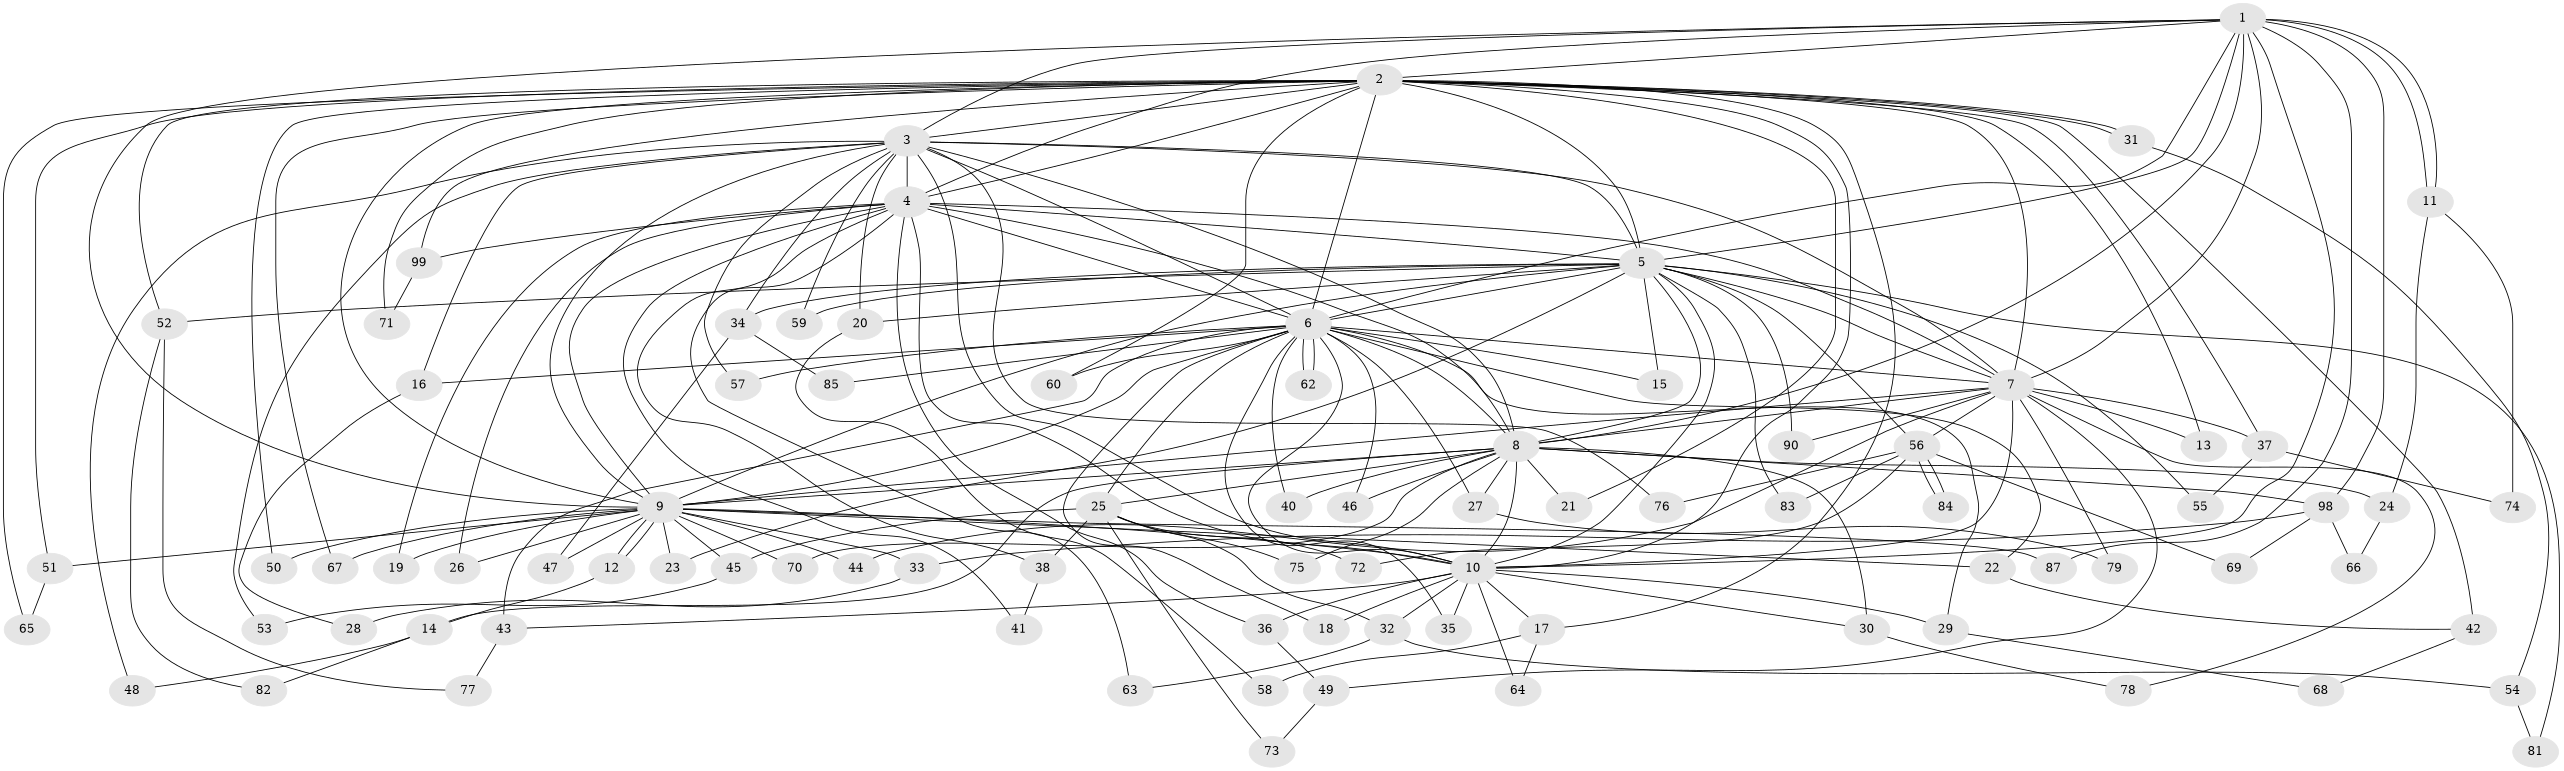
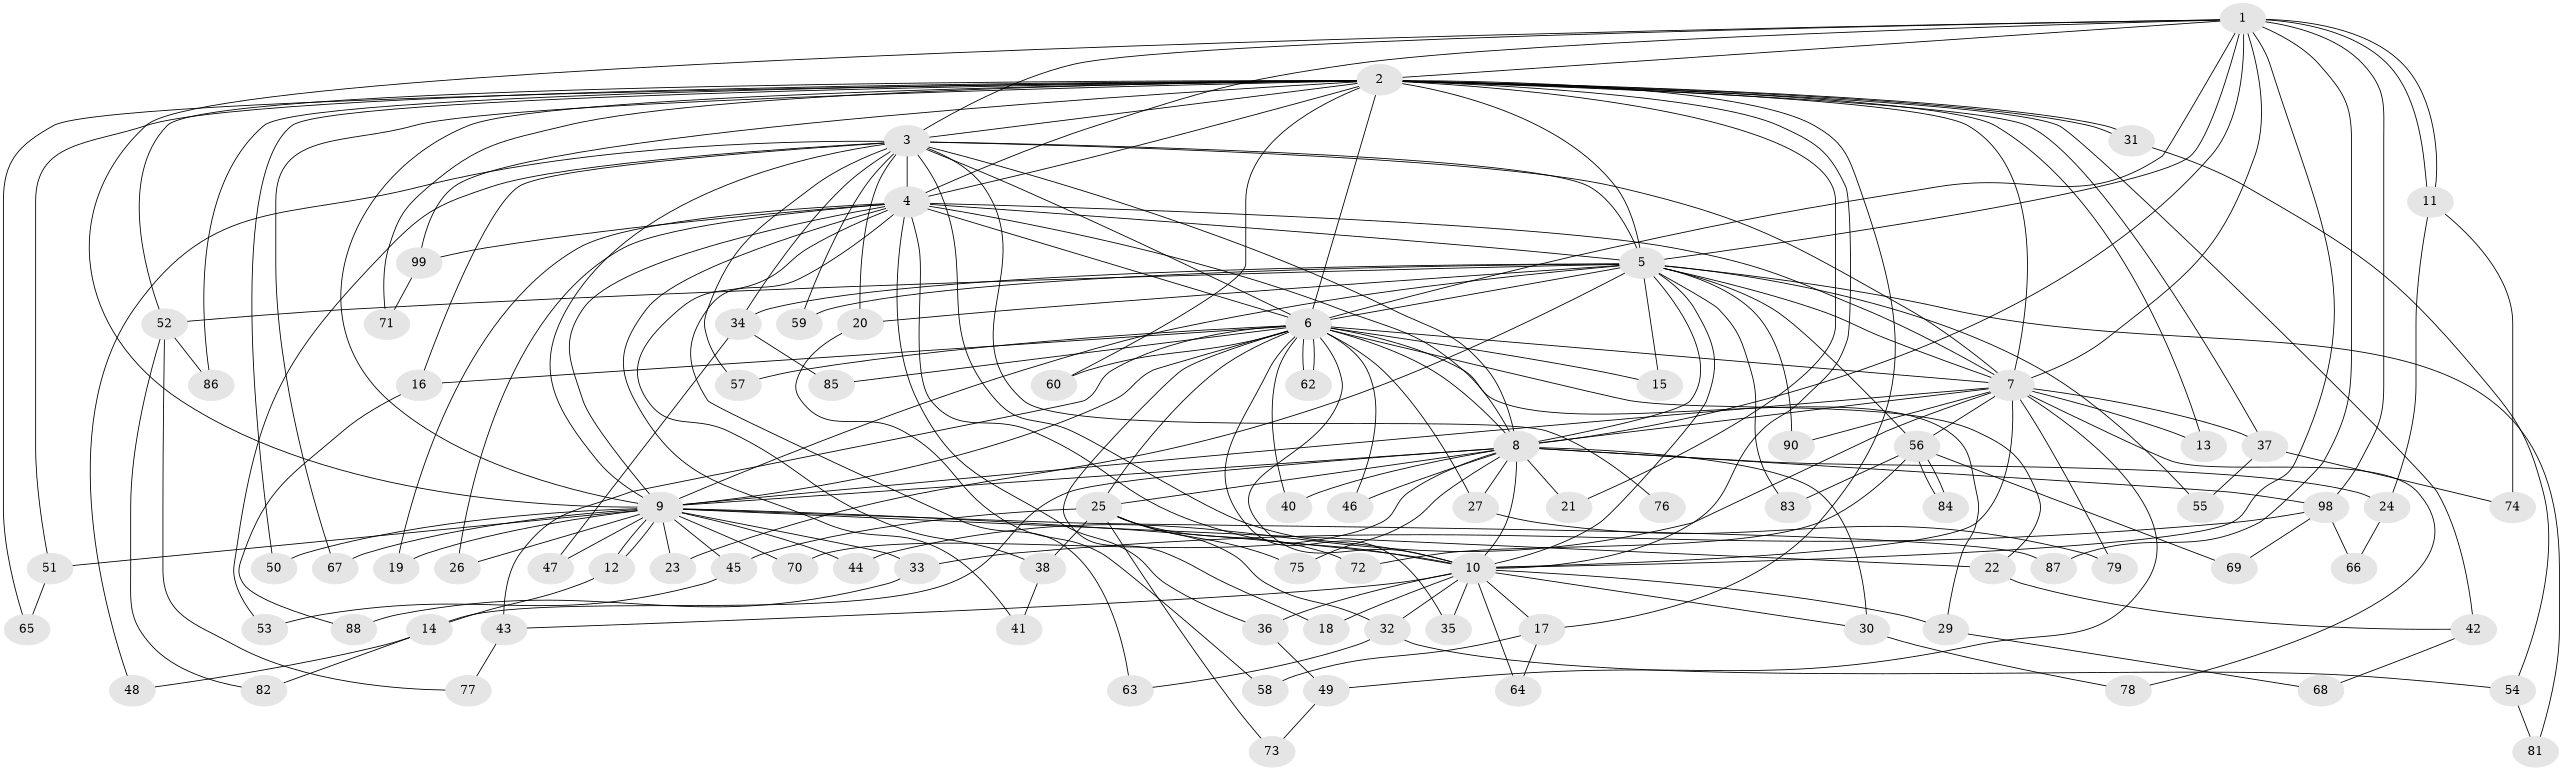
none -> (211, 385)
(1816, 471) -> none
(354, 630) -> (354, 630)
